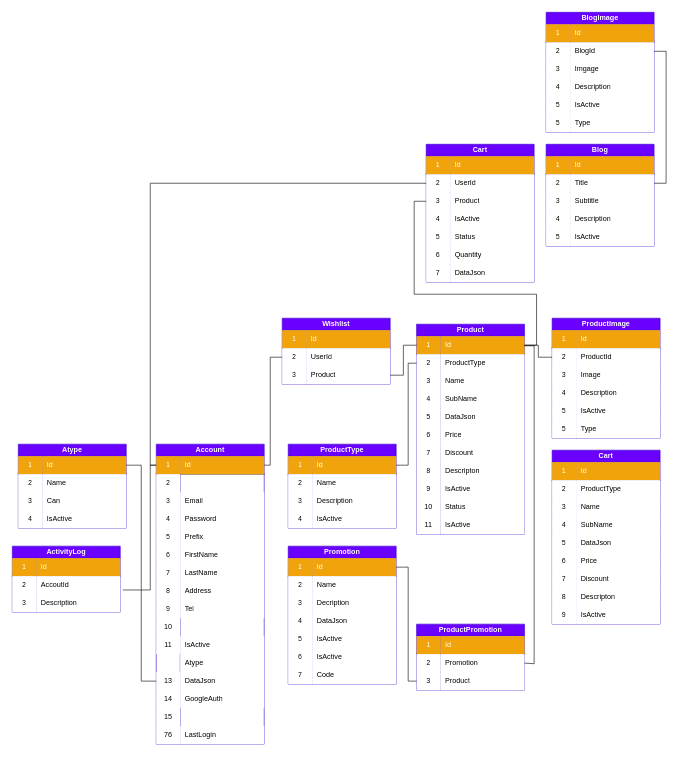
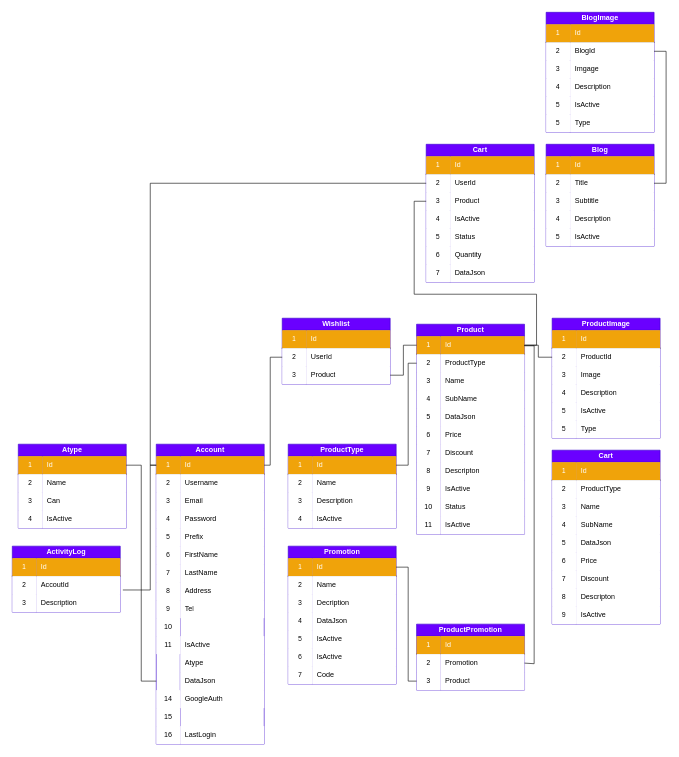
none -> (222, 483)
(168, 681) -> none
(168, 735) -> (168, 735)
